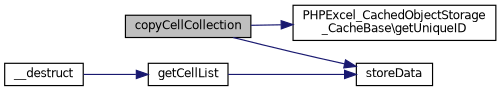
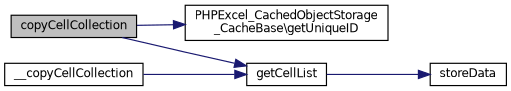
(289, 51) -> (178, 51)
(44, 74) -> (74, 74)
